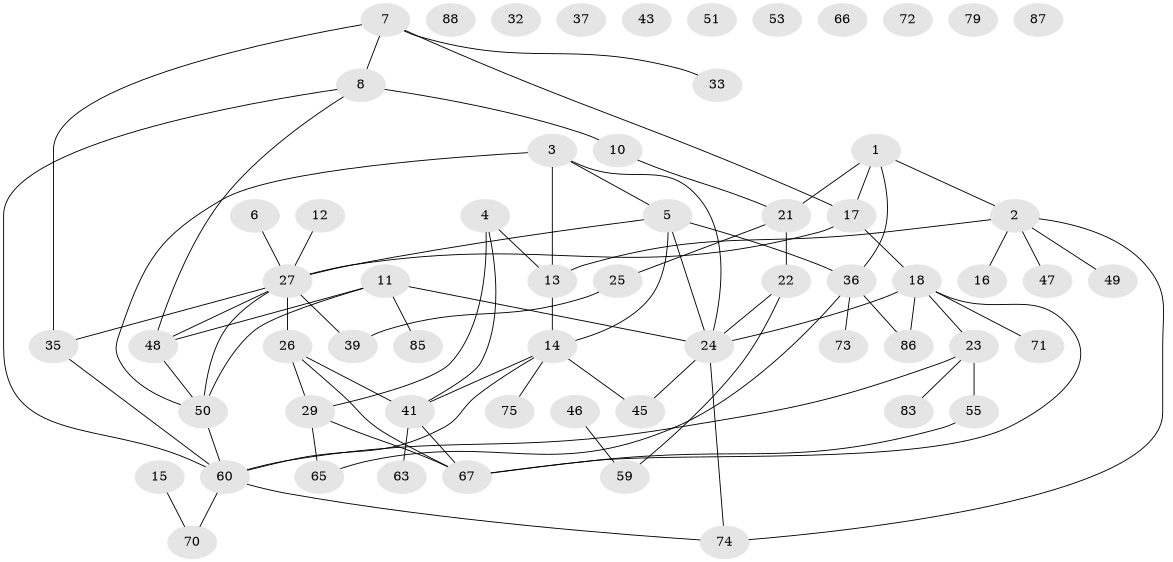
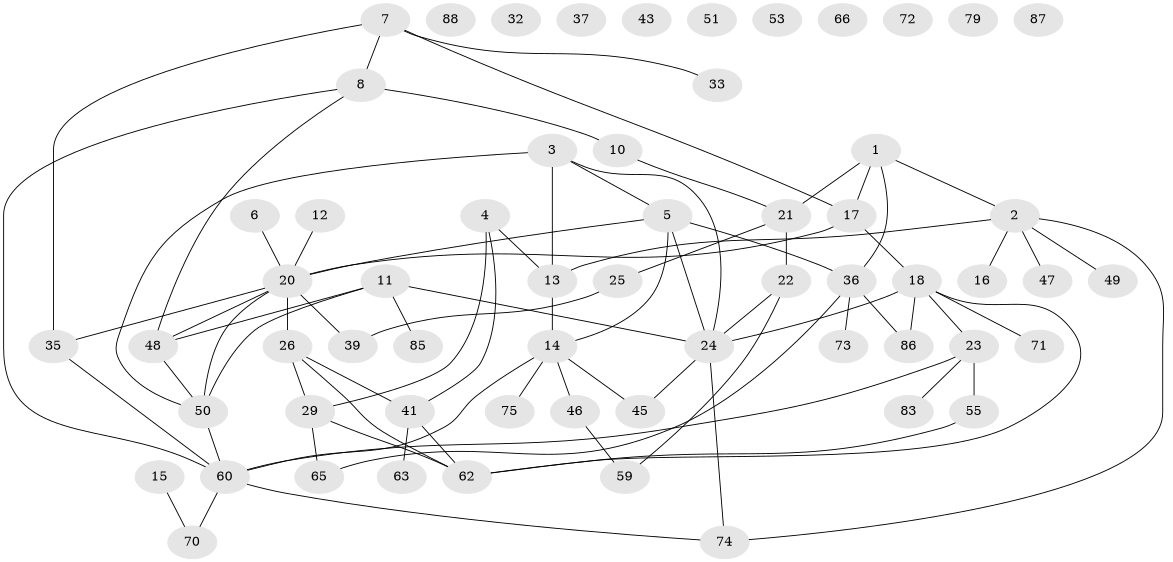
(288, 281) -> (288, 281)
(481, 379) -> (564, 379)
(467, 477) -> (467, 477)
